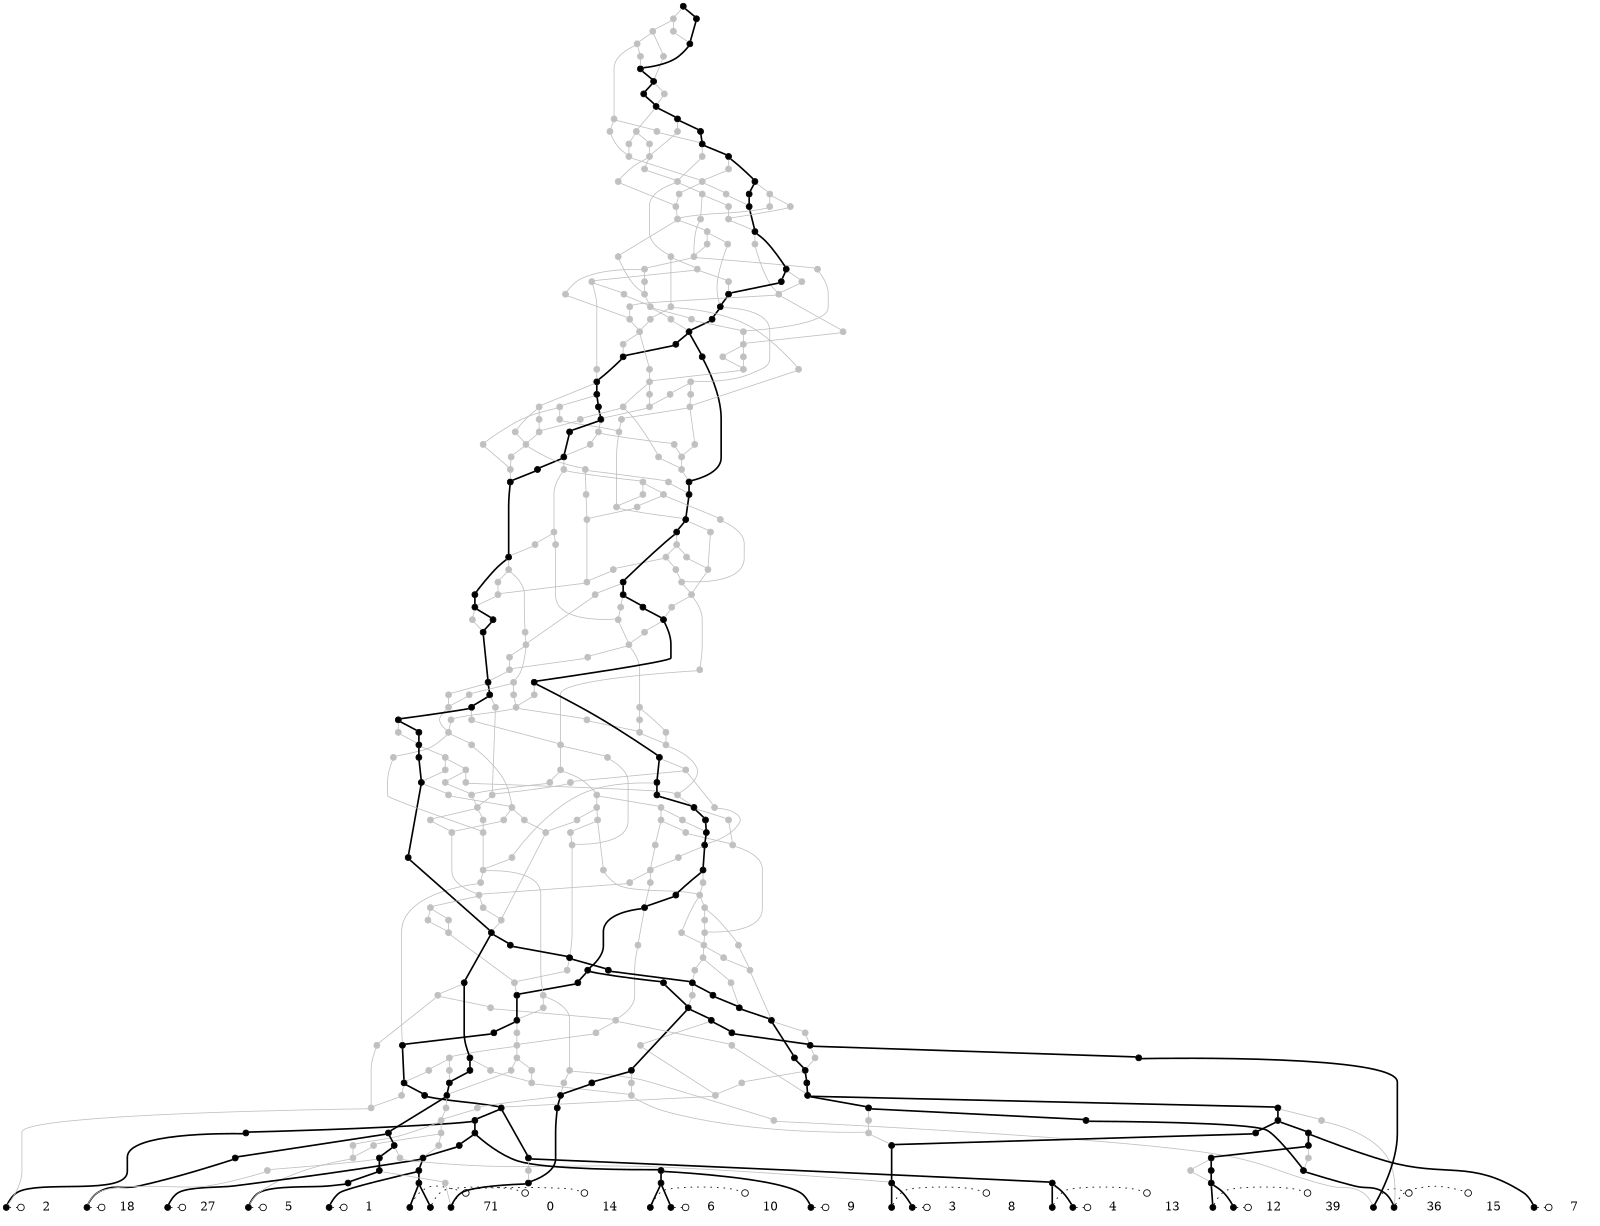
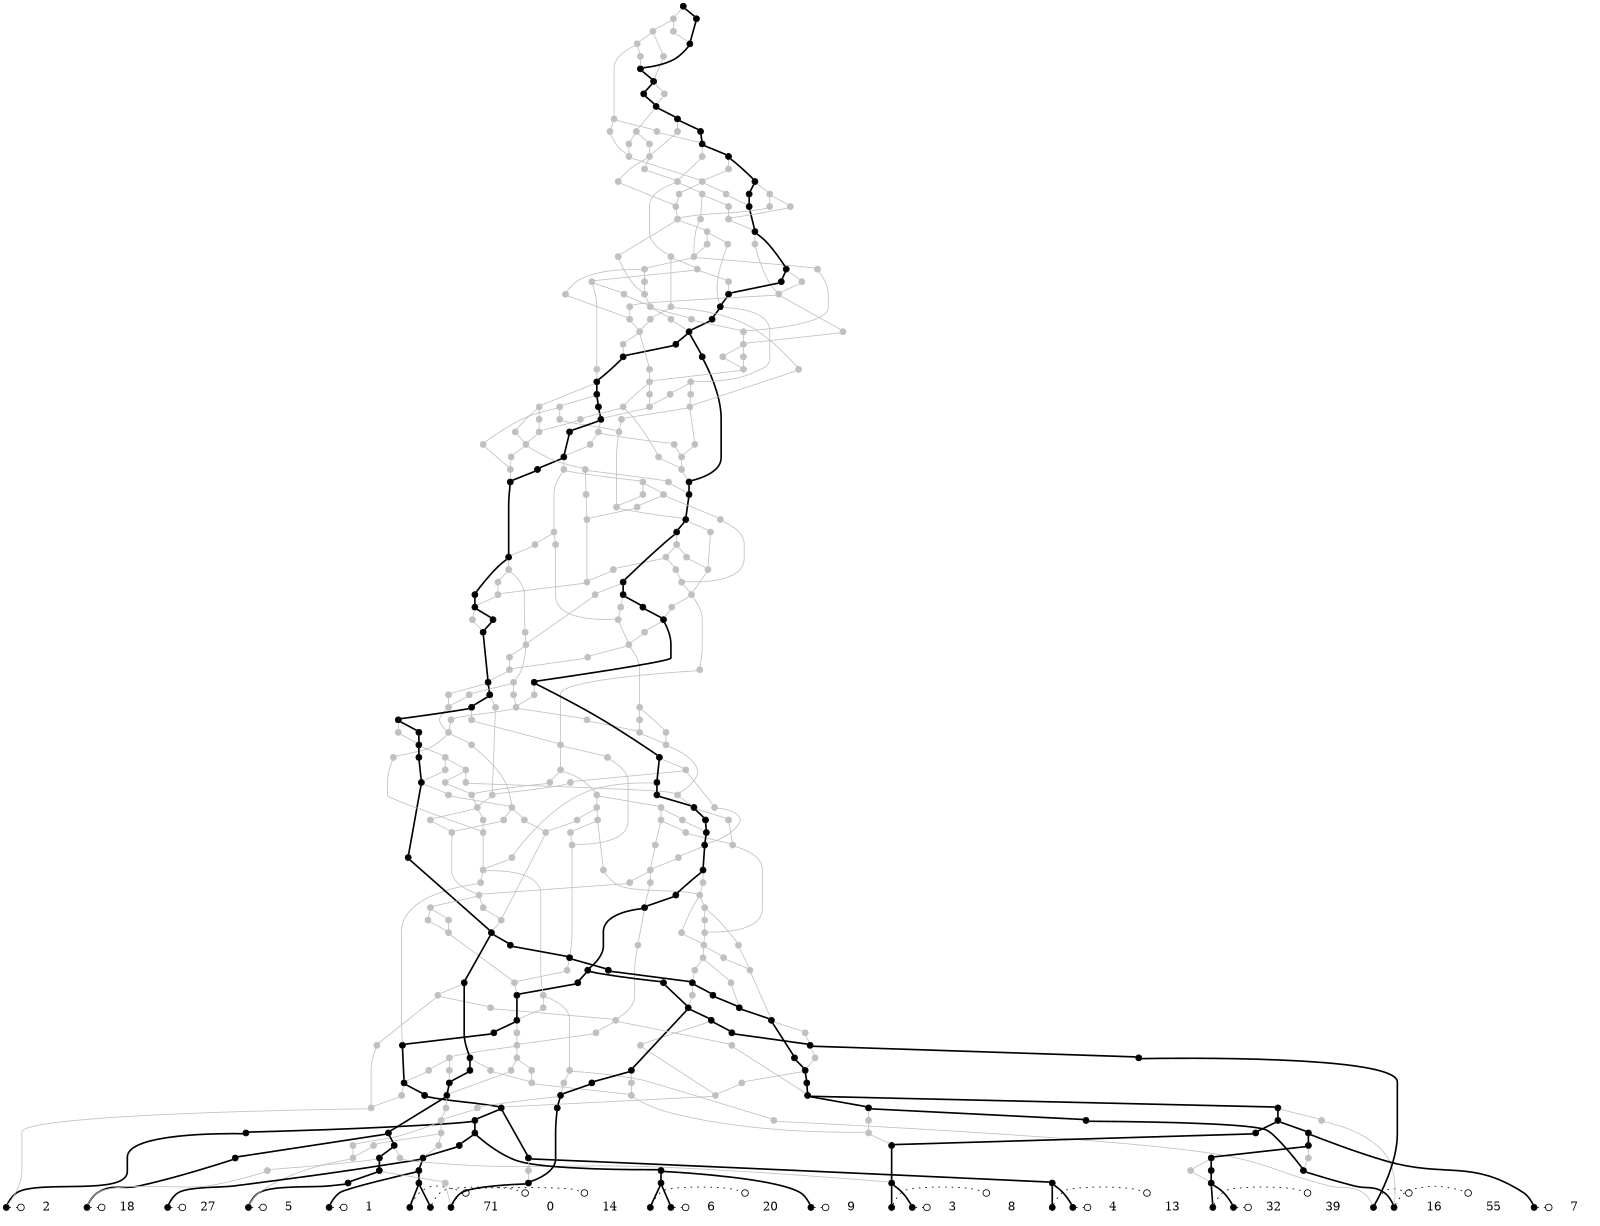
(771, 1207) -> (771, 1207)
(1274, 1207) -> (1274, 1207)
(1434, 1207) -> (1434, 1207)
(1494, 1207) -> (1494, 1207)
